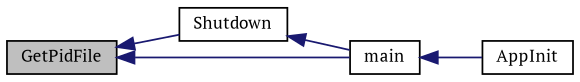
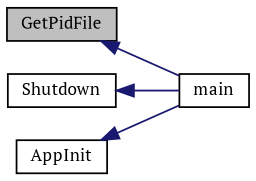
(157, 39) -> none
(460, 57) -> (148, 119)
